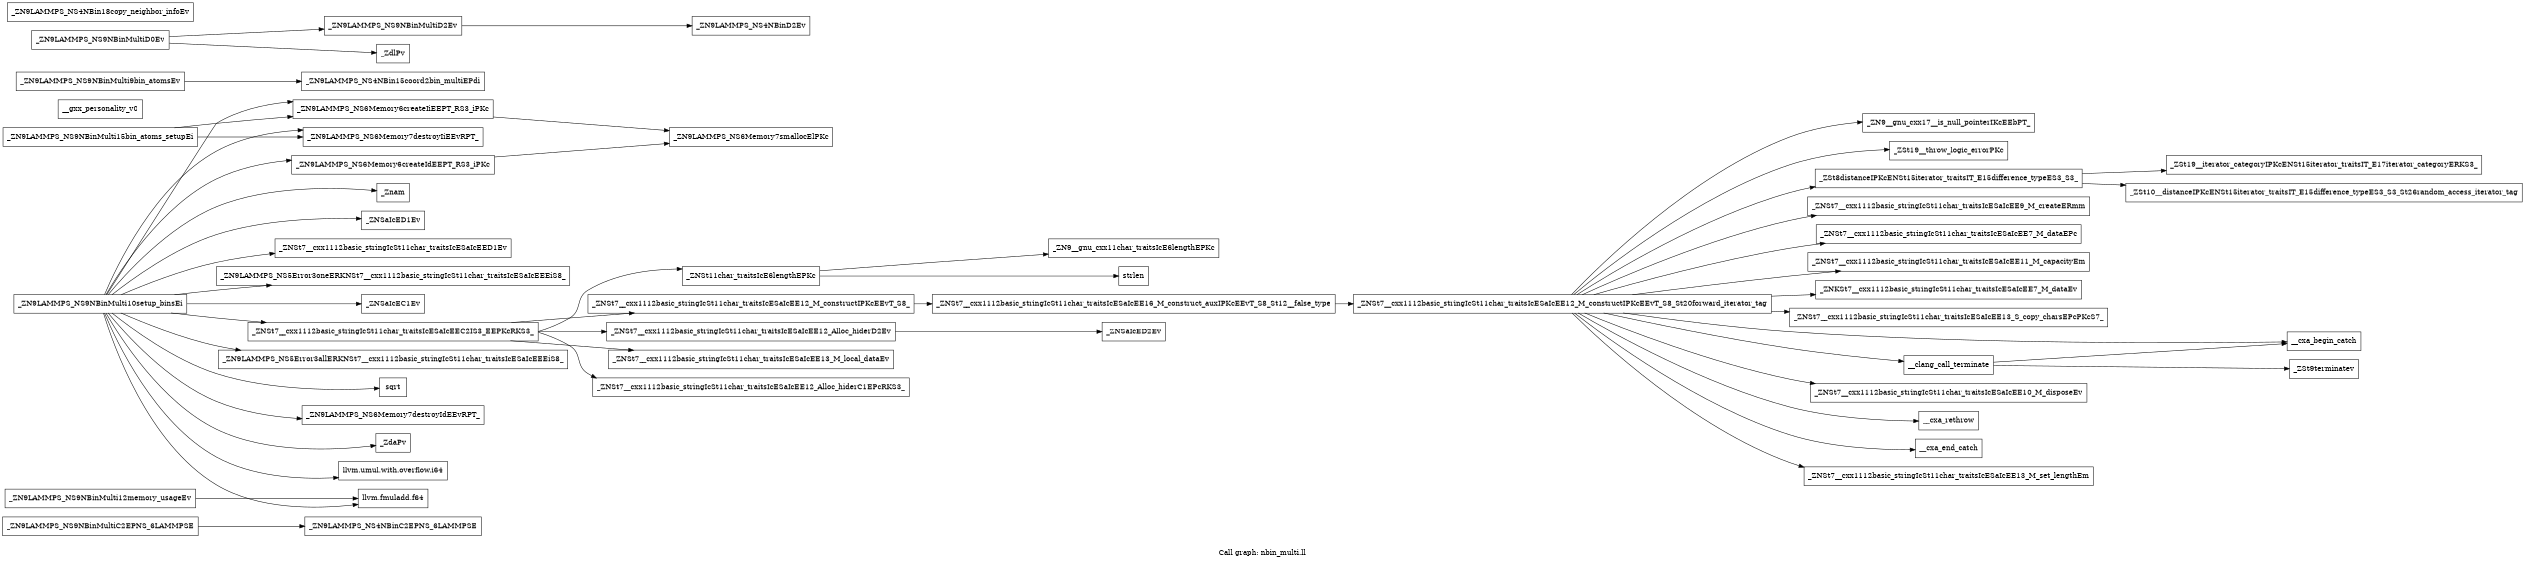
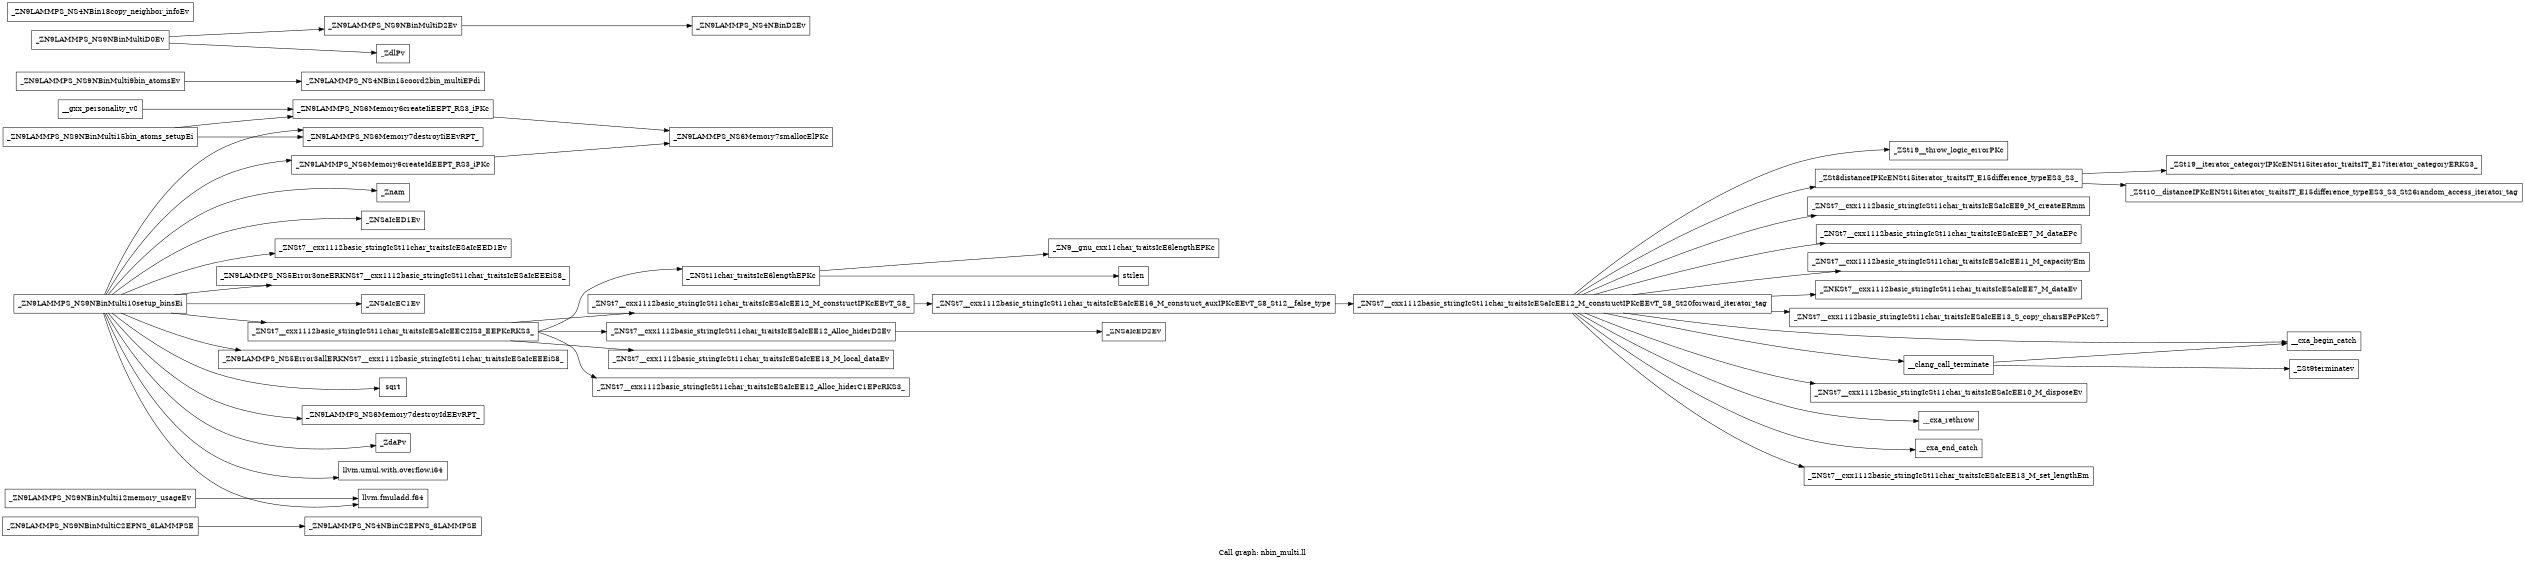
(1949, 123) -> none
(189, 166) -> (215, 109)
